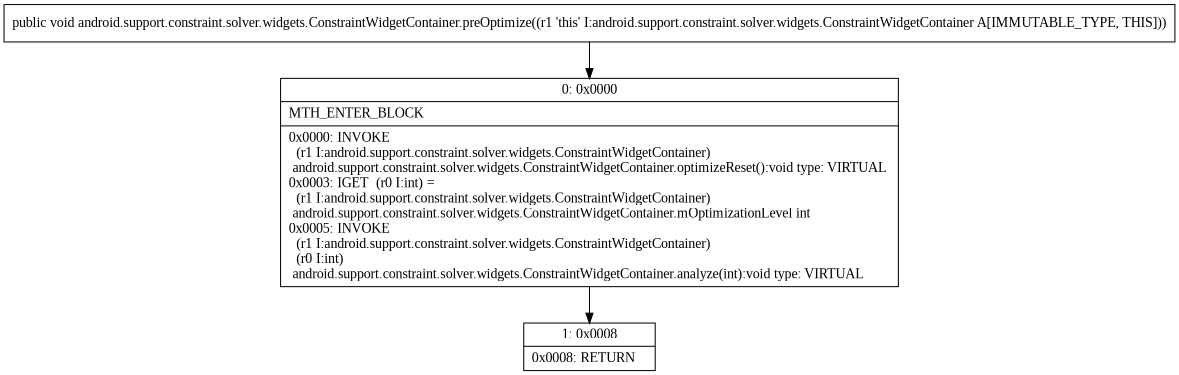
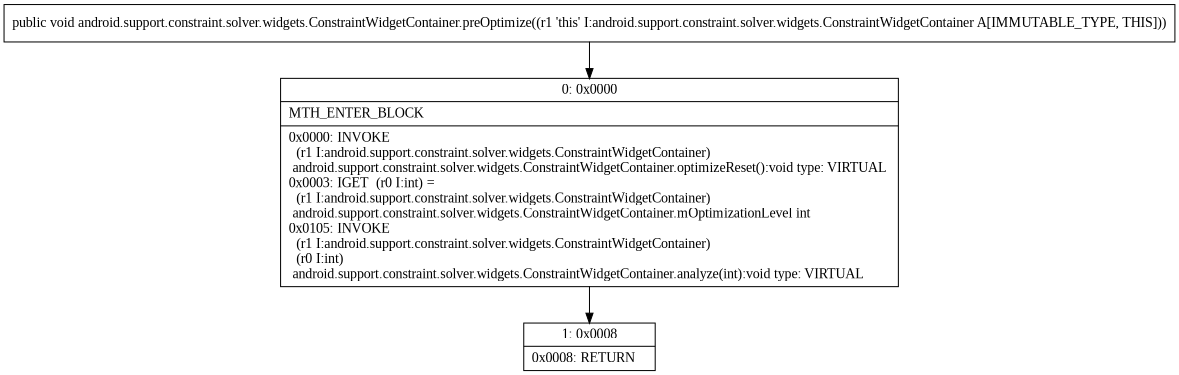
(343, 229) -> (343, 229)
